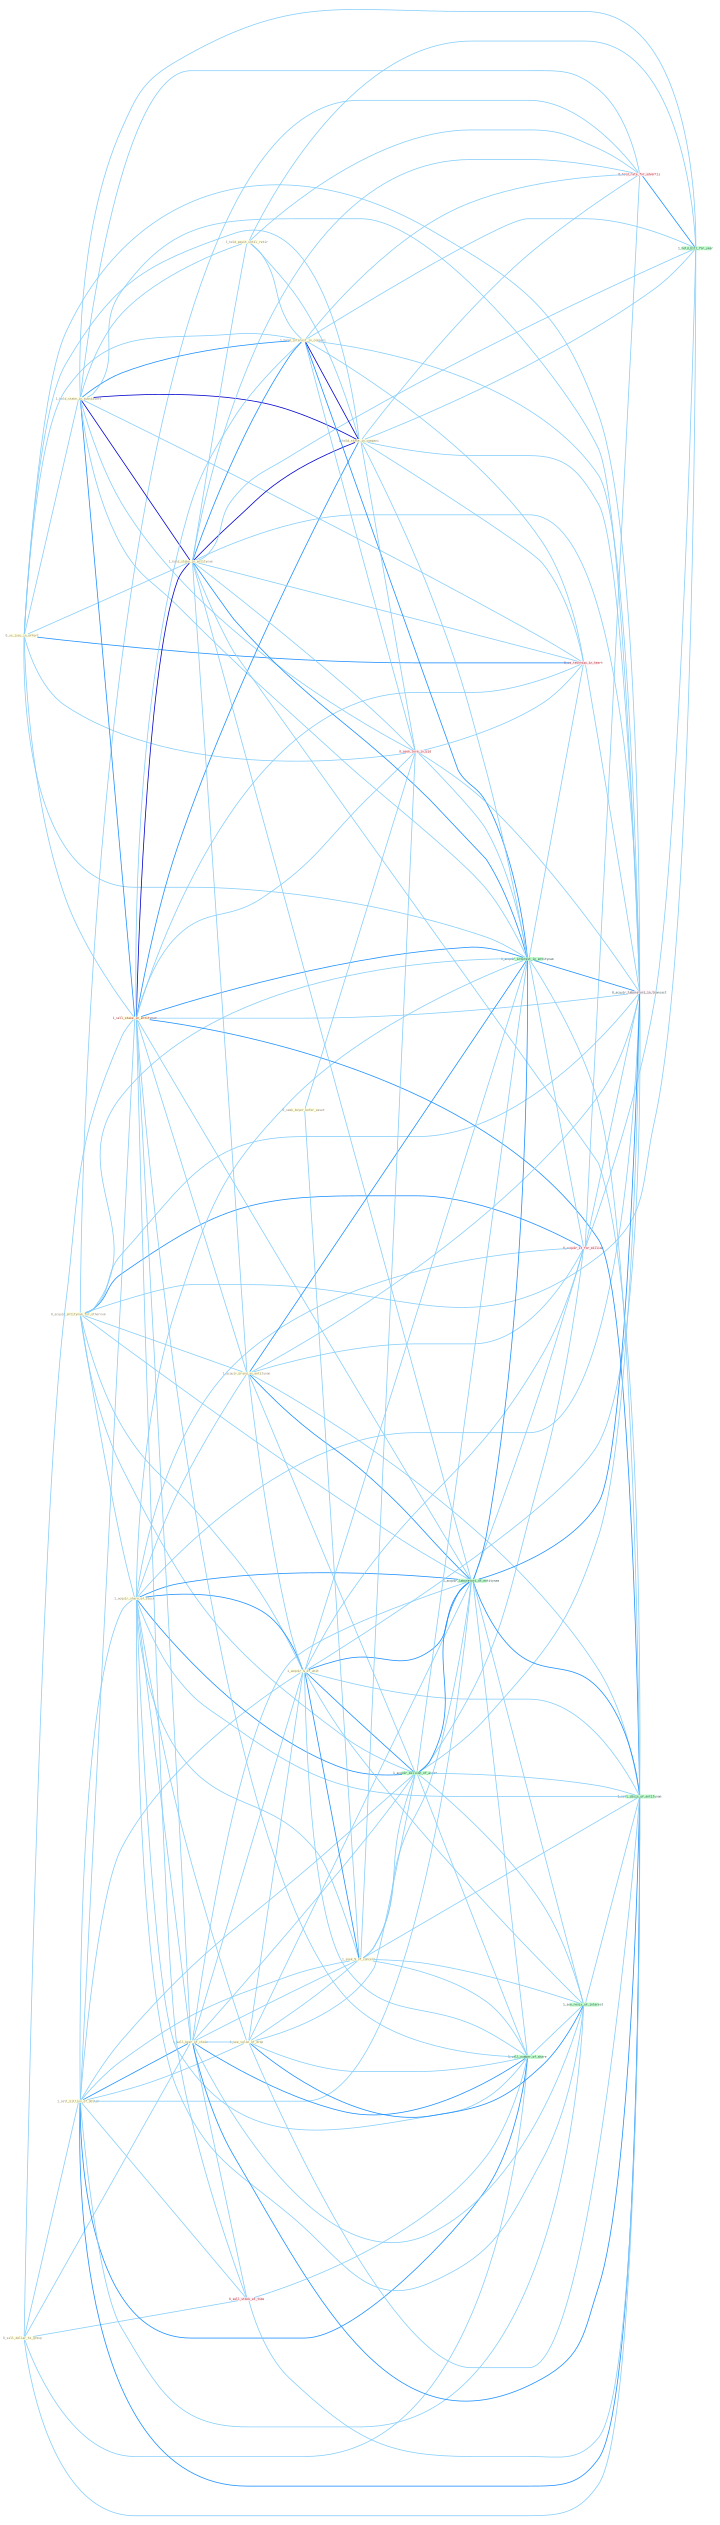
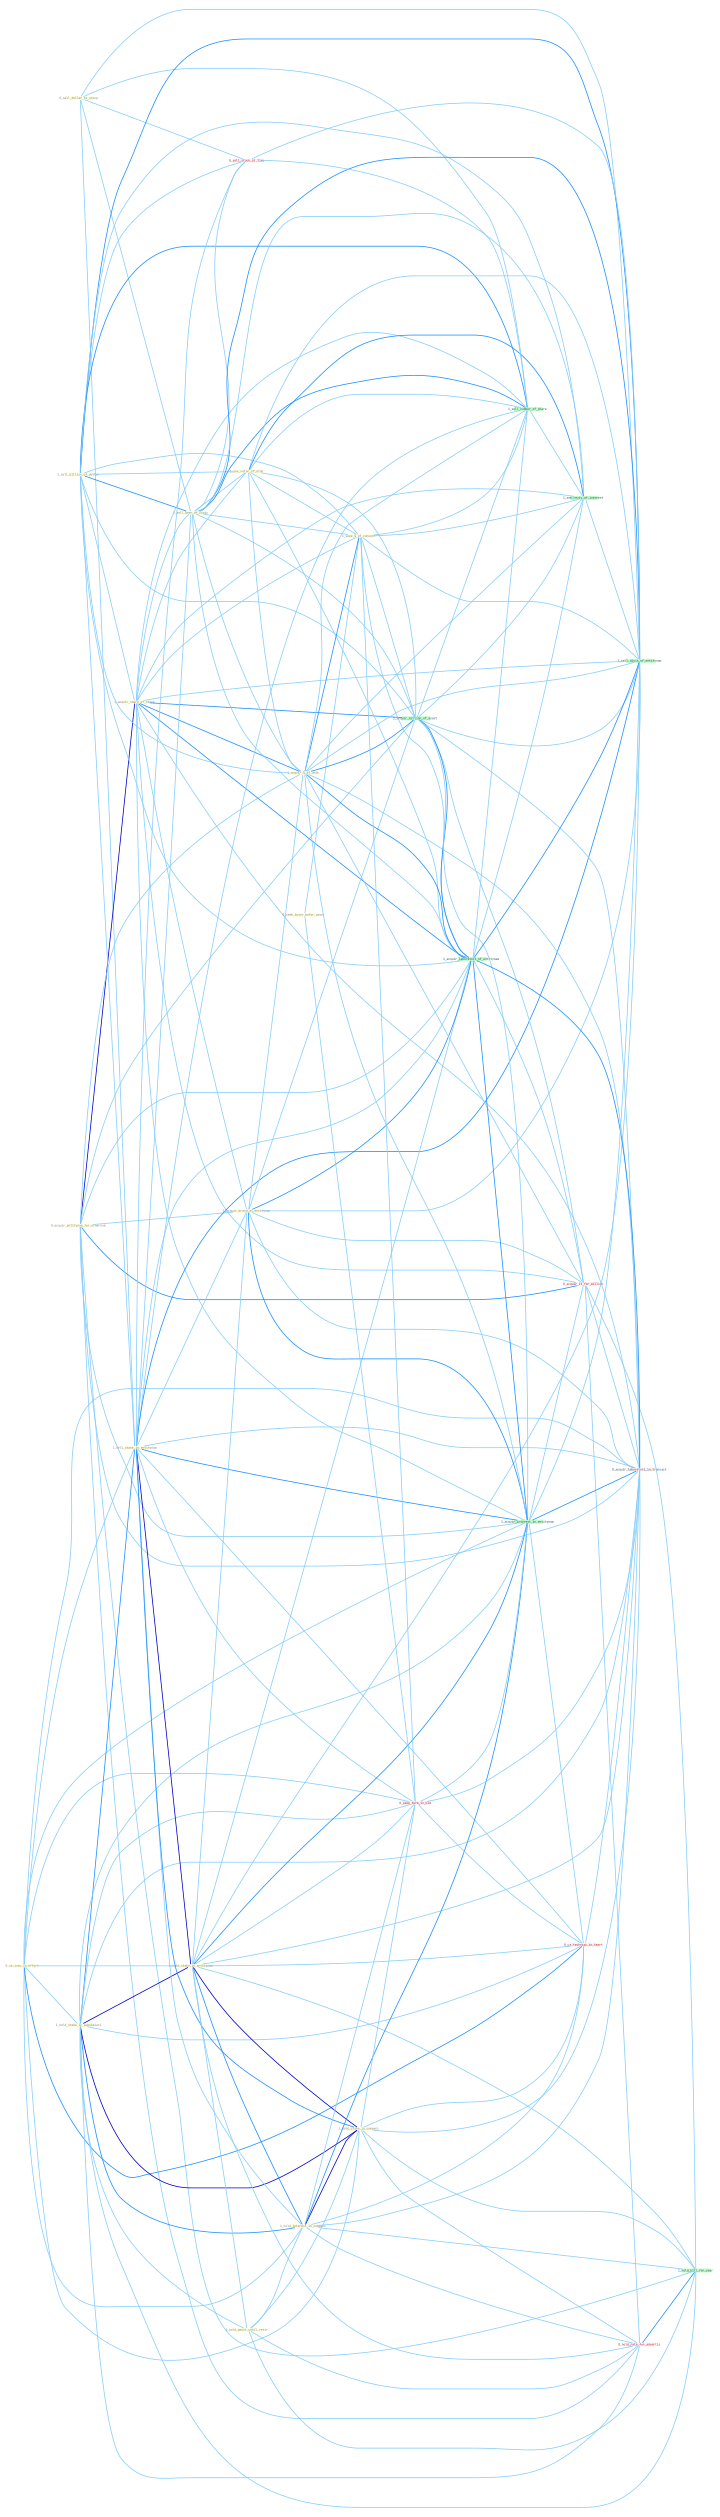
(461, 680) -> none
(136, 1018) -> (136, 1448)
(105, 1457) -> (117, 873)
(51, 2220) -> none
